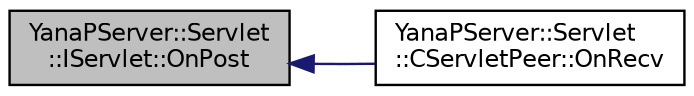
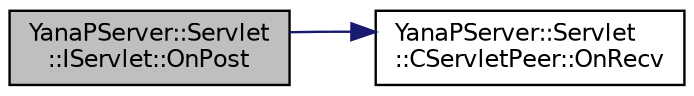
(345, 64) -> (320, 32)
